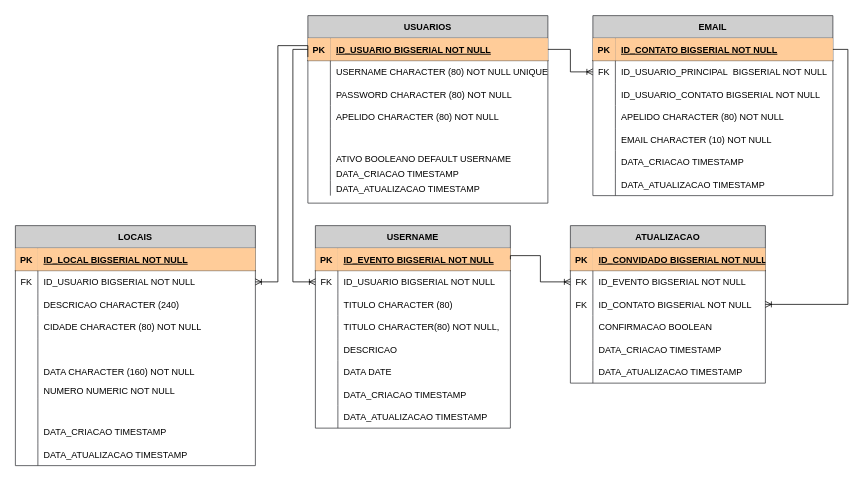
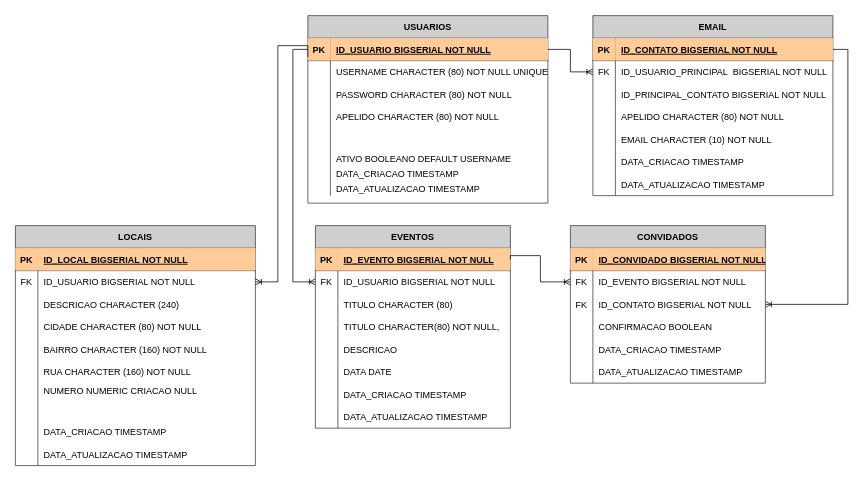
(711, 95) -> (716, 95)
(413, 237) -> (413, 237)
(668, 237) -> (668, 237)
none -> (147, 349)
(112, 372) -> (109, 372)
(98, 391) -> (108, 391)
